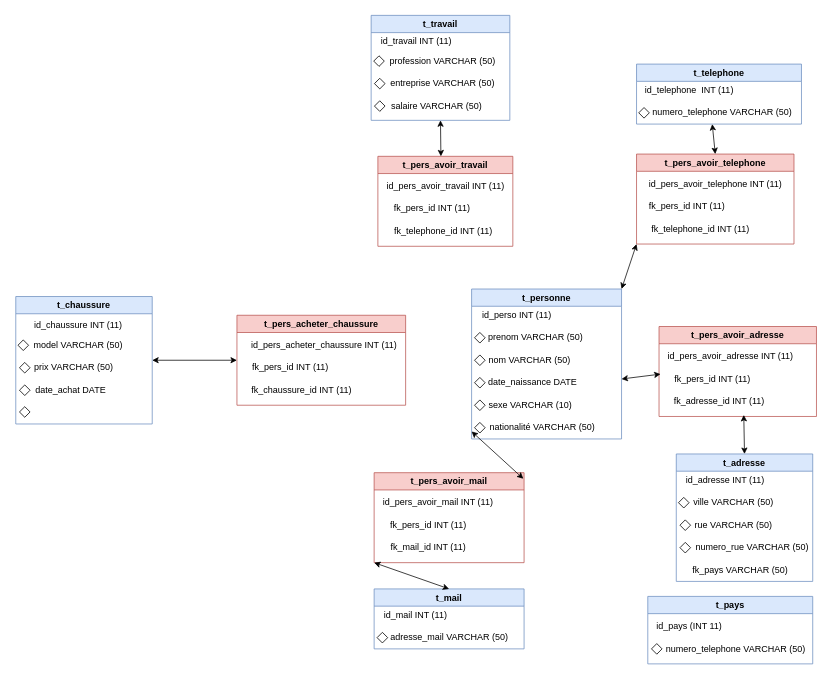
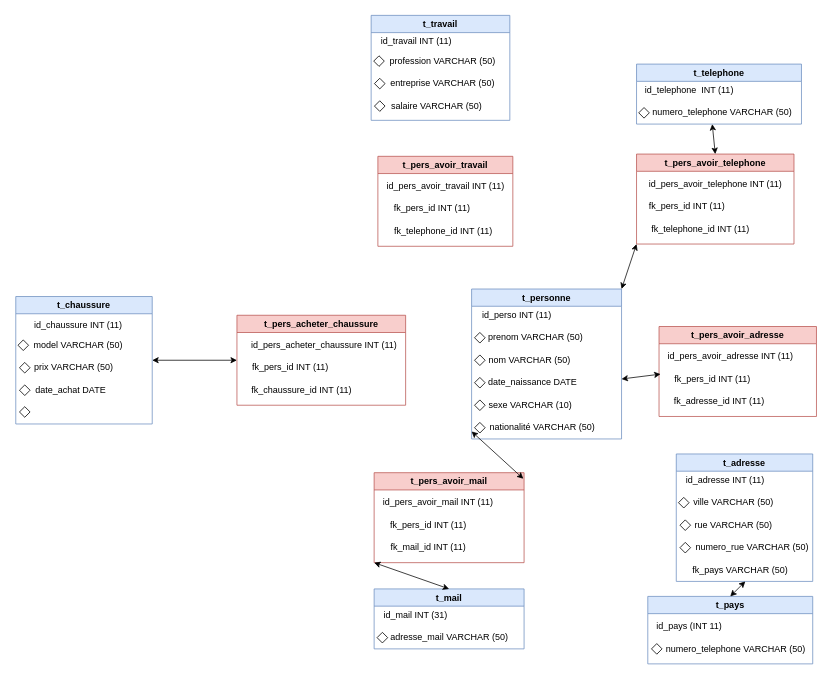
(440, 138) -> none
(744, 441) -> none
none -> (737, 590)
(416, 615) -> (416, 615)
